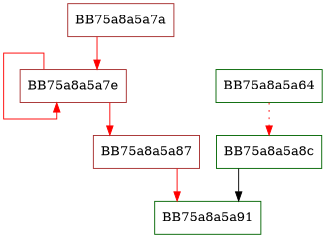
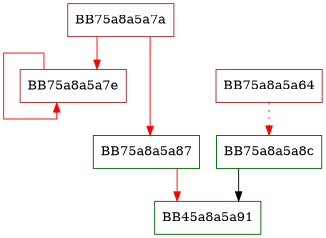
(269, 86) -> (269, 86)
(110, 114) -> (150, 82)
(146, 152) -> (146, 152)
(208, 218) -> (208, 218)
